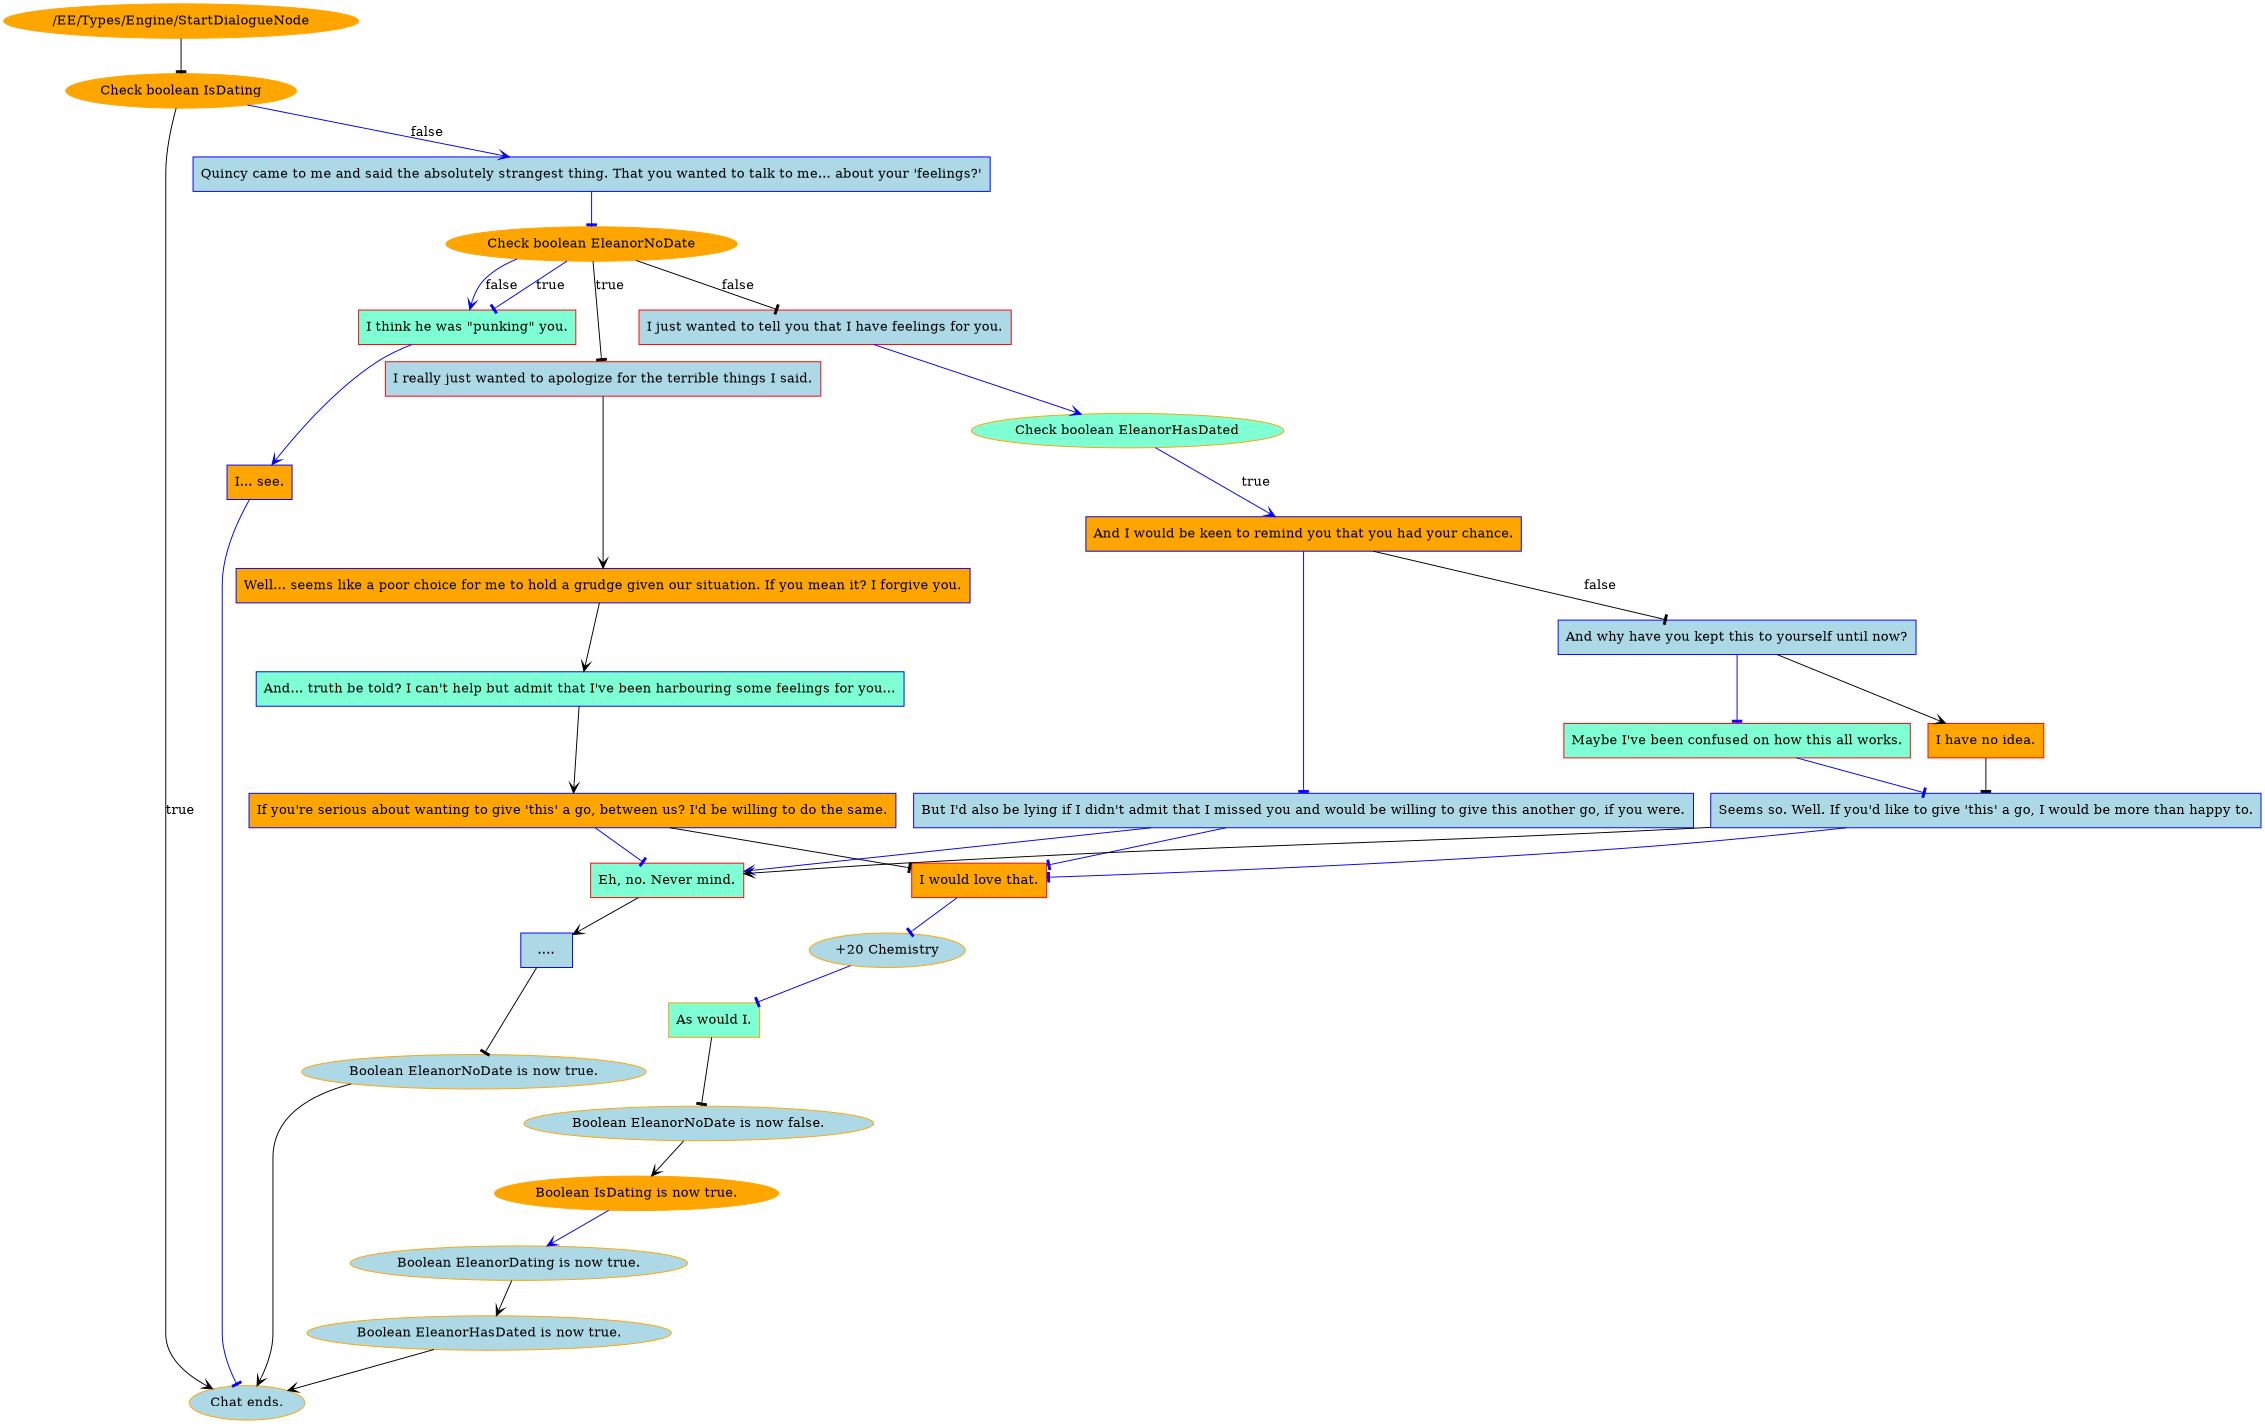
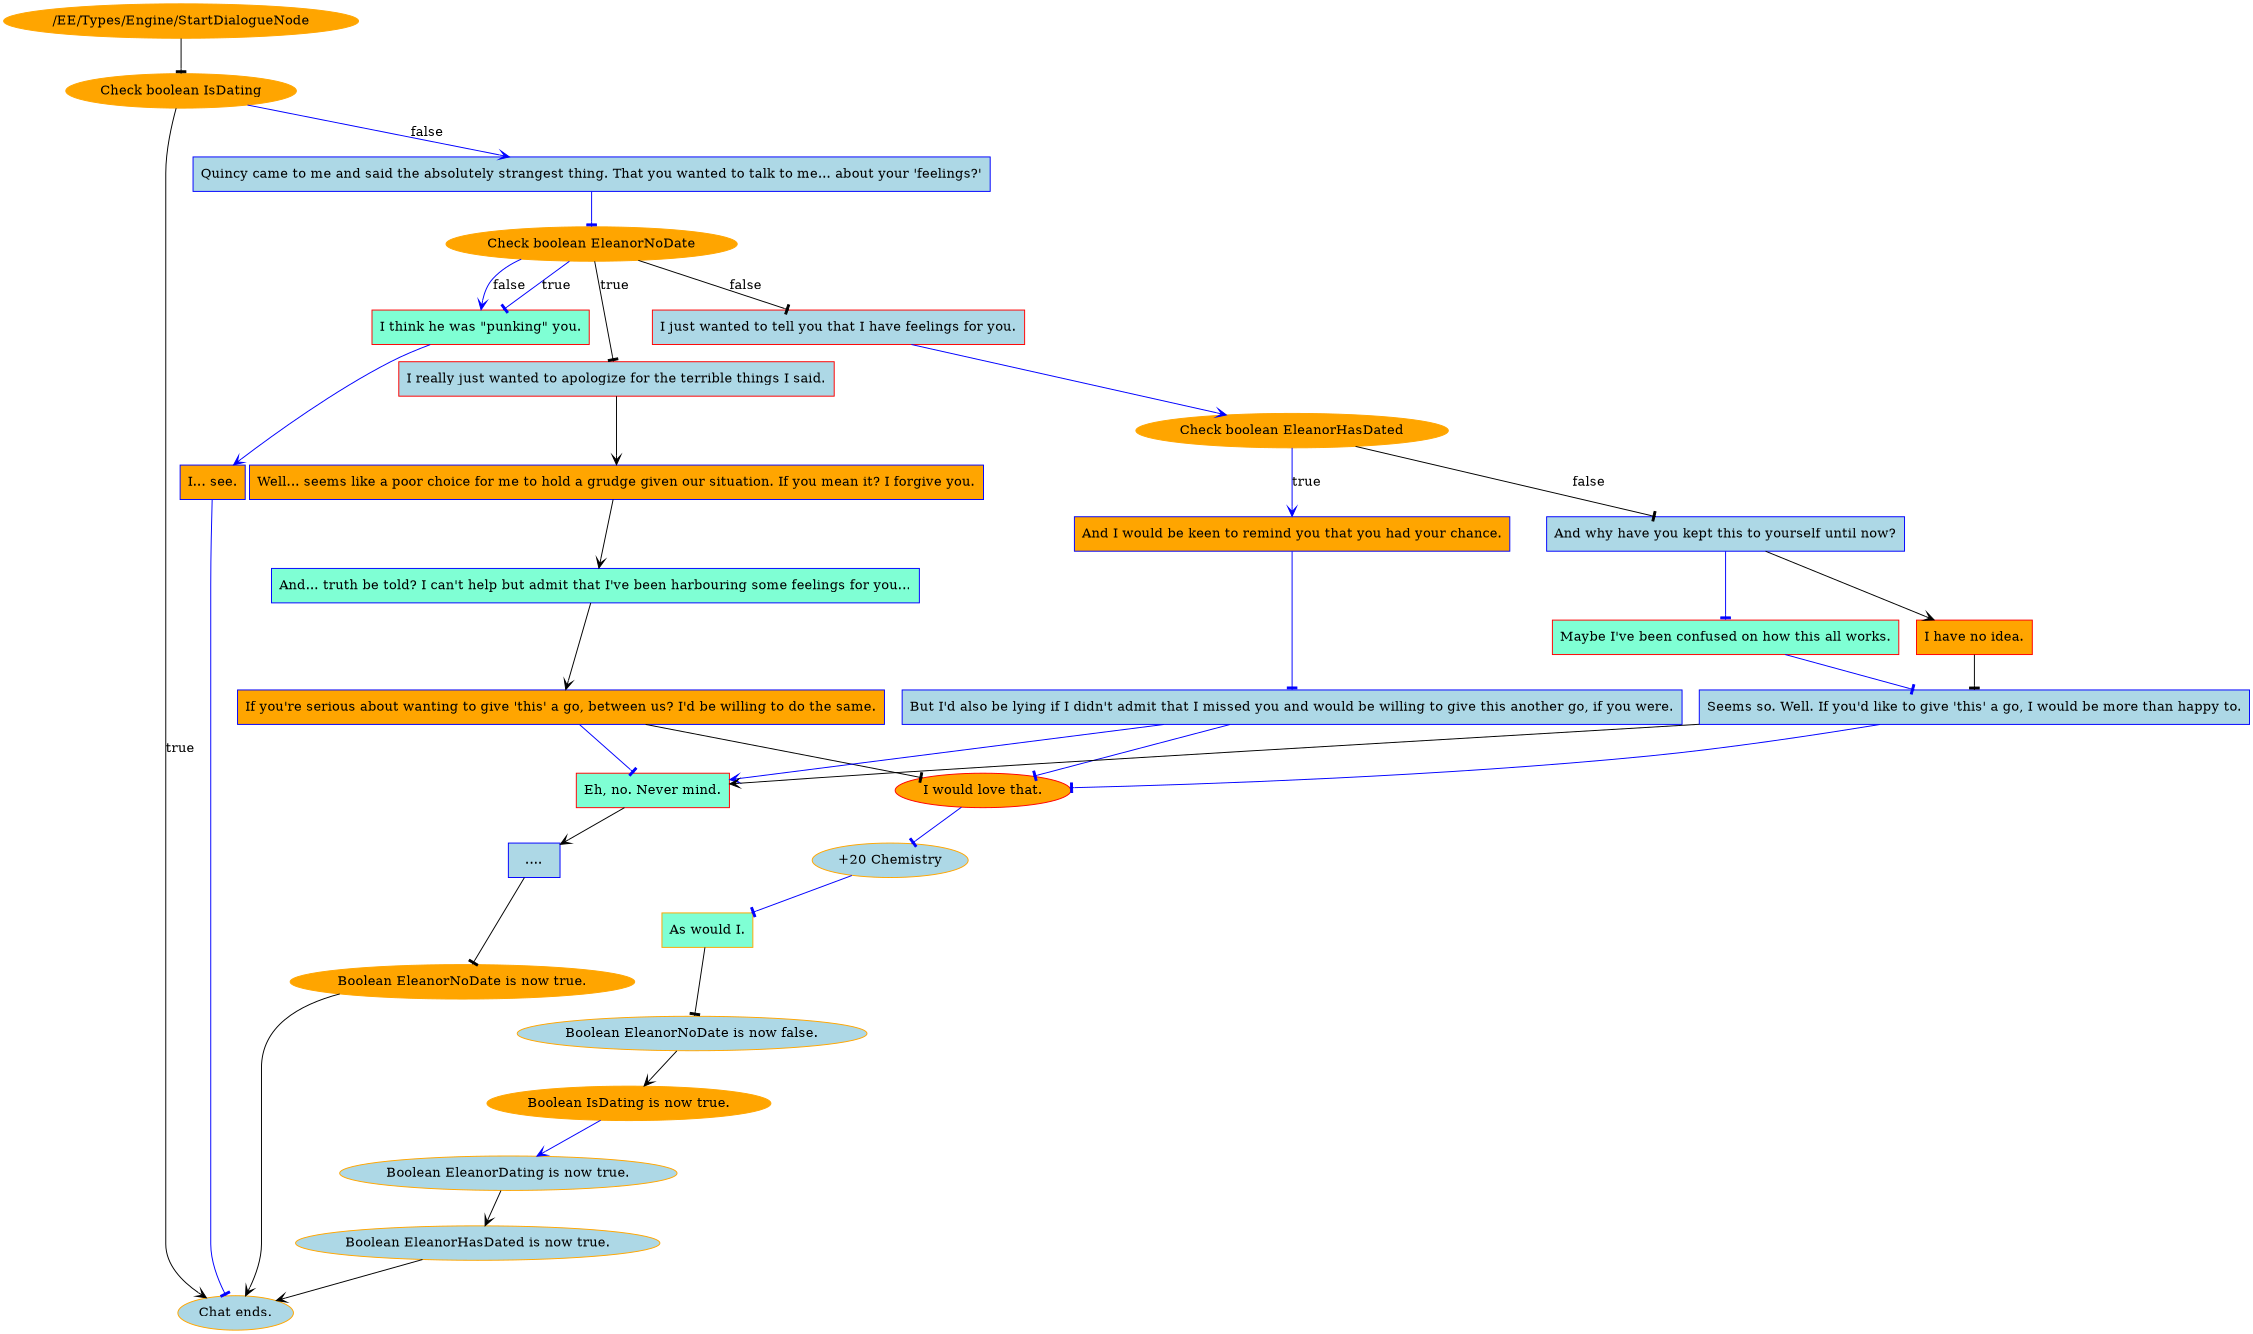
(1127, 431) -> (1292, 431)
(1518, 585) -> (1503, 481)
(979, 880) -> (983, 790)
(474, 1072) -> (462, 982)
